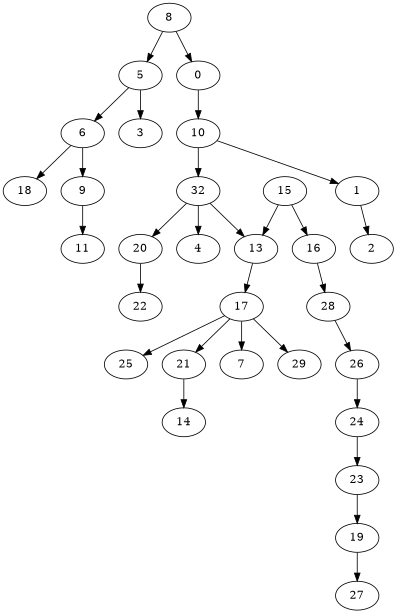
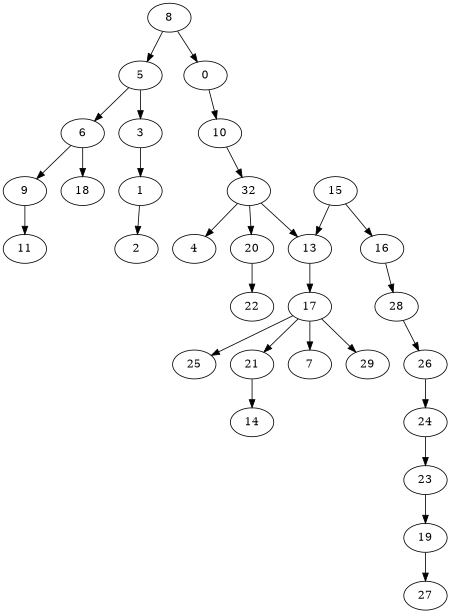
(274, 161) -> (140, 158)
